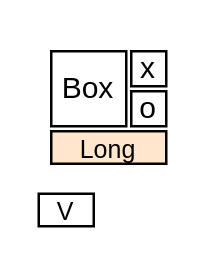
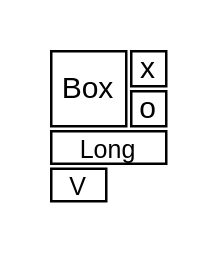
(109, 148) -> (109, 148)
(66, 210) -> (79, 185)
